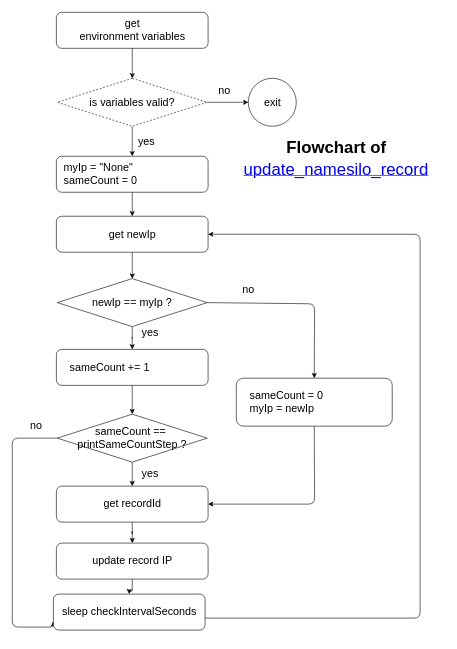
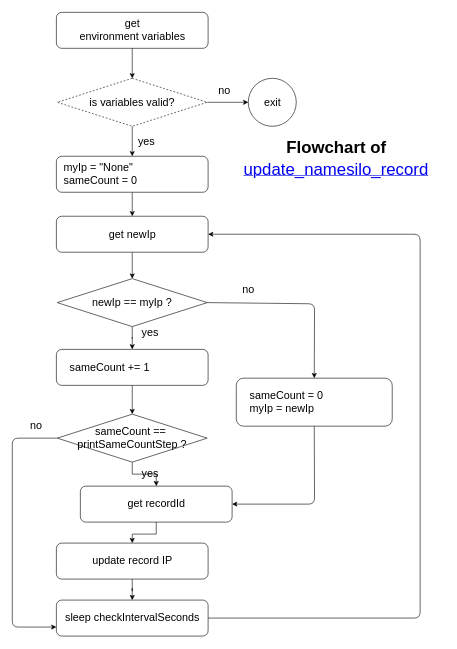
(132, 504) -> (156, 504)
(129, 612) -> (132, 618)
